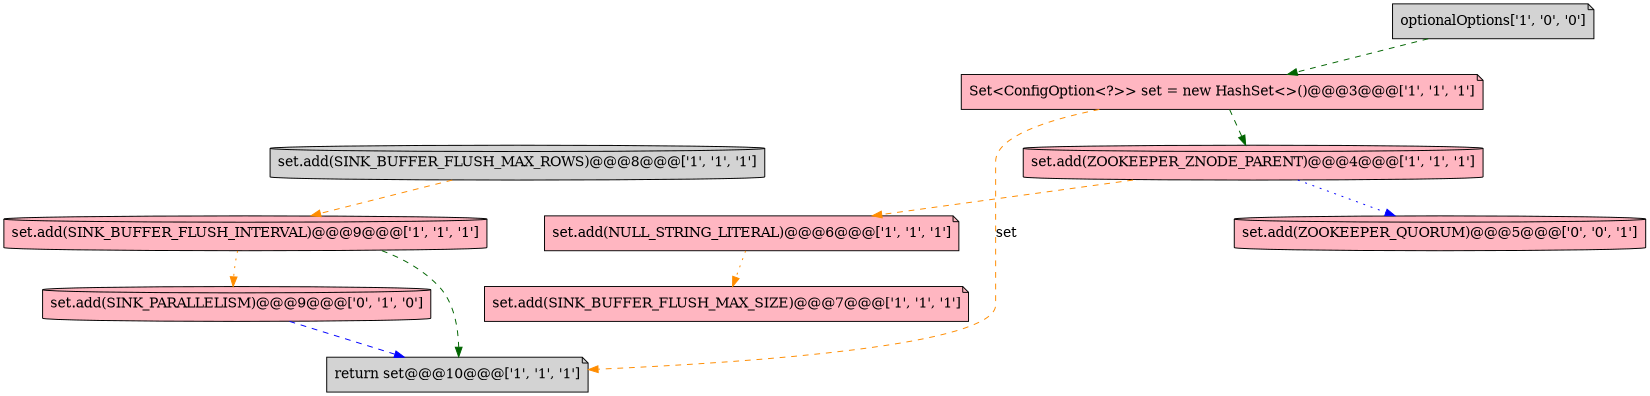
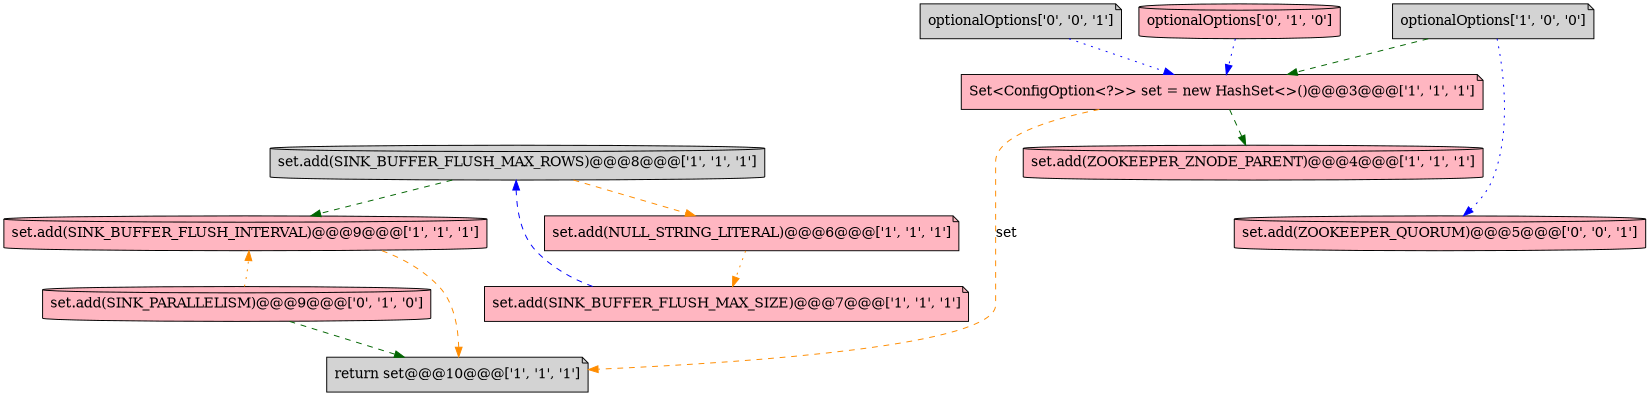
none -> (1021, 21)
none -> (1240, 21)
(1342, 196) -> (1504, 128)
(386, 197) -> (386, 197)
(1007, 197) -> (630, 197)
none -> (537, 252)
(235, 264) -> (247, 274)
(438, 285) -> (438, 285)
(342, 338) -> (342, 338)
